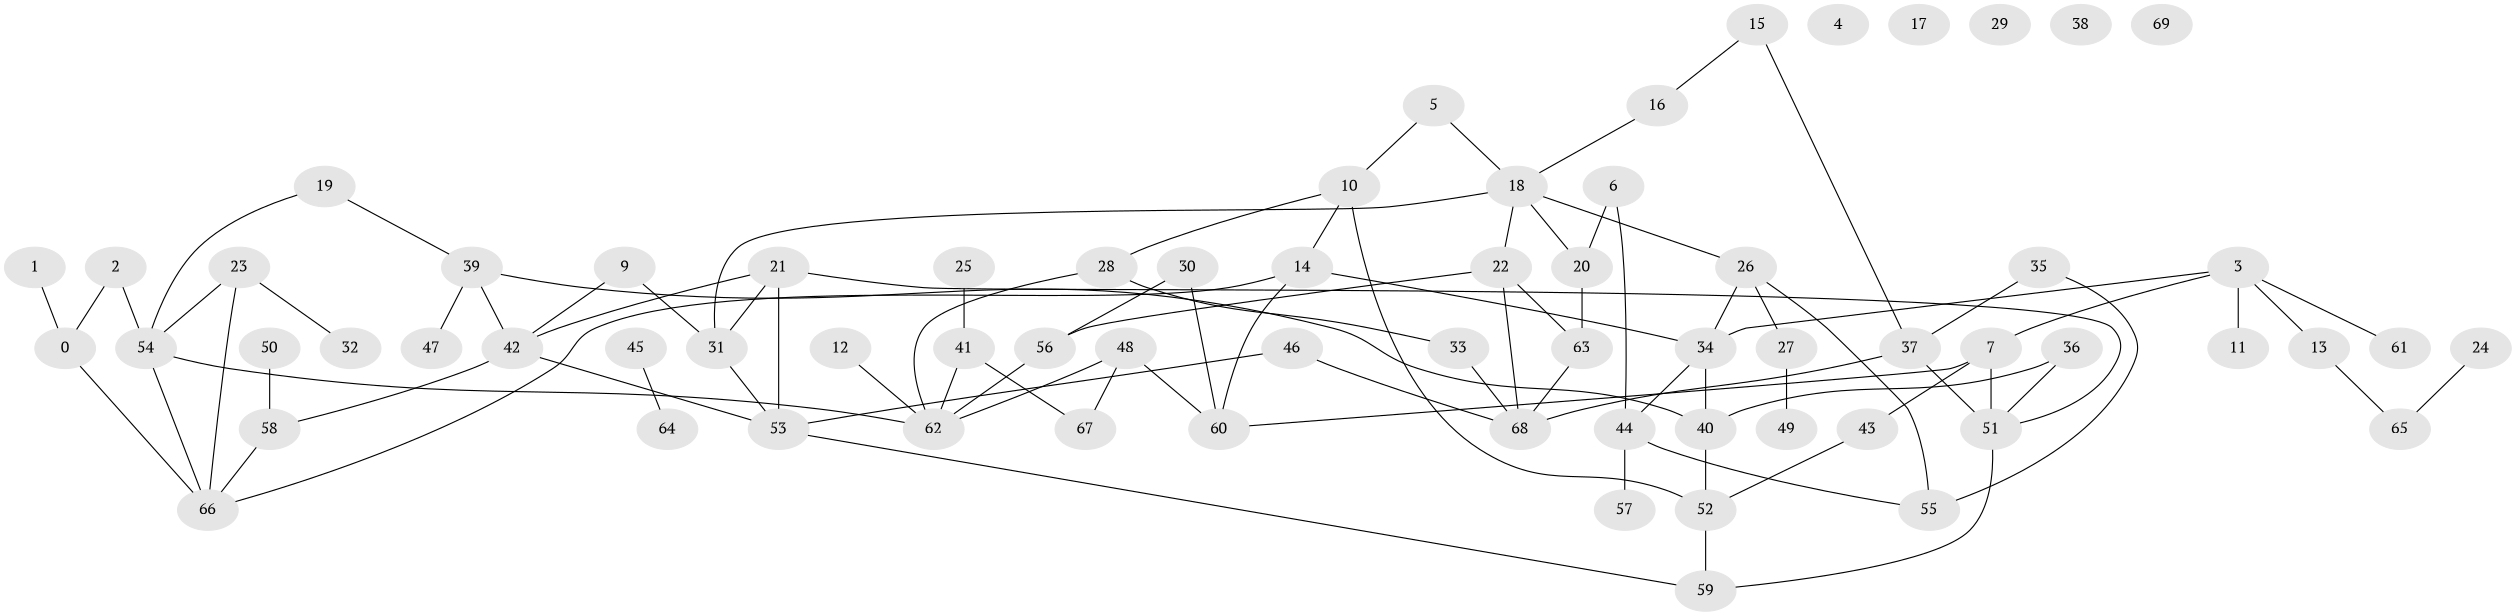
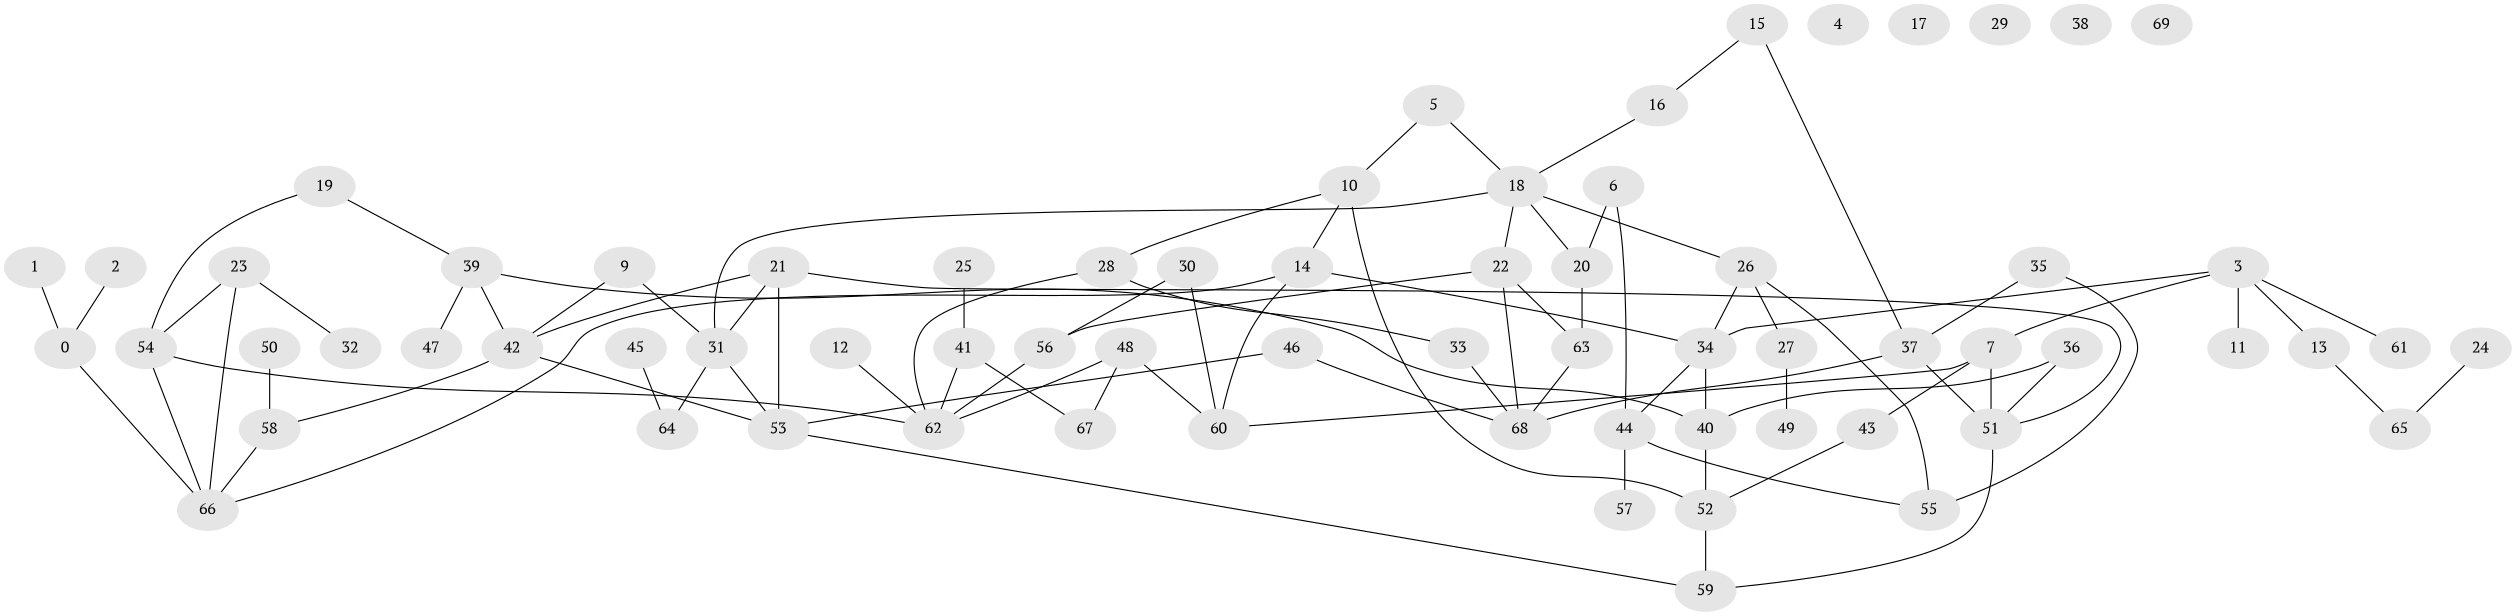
(131, 308) -> none
none -> (692, 389)
